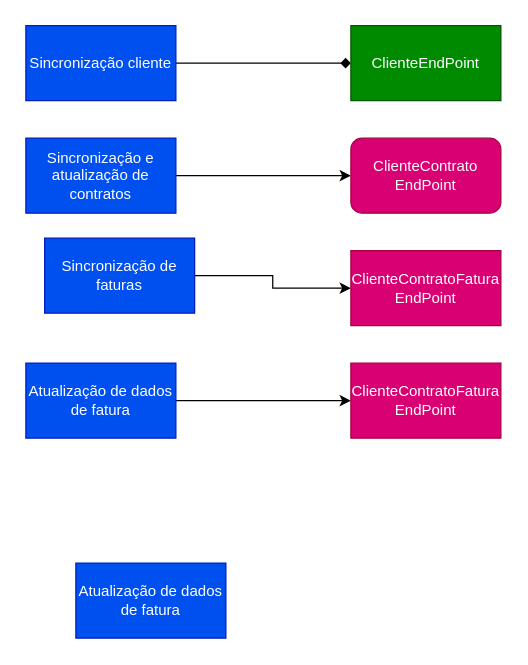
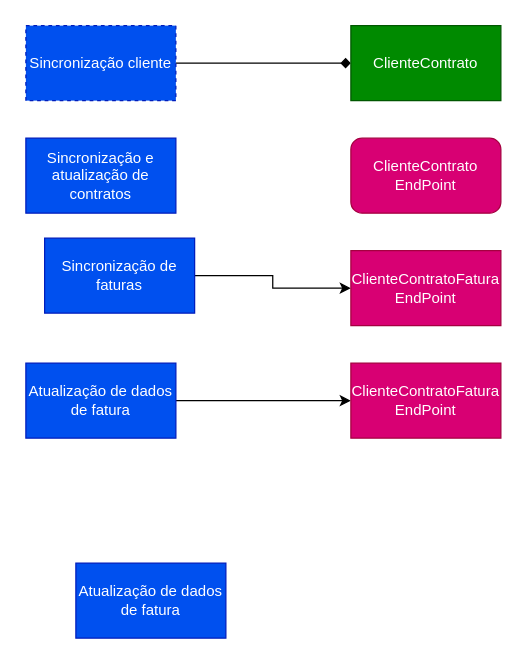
(101, 63) -> (101, 63)
(426, 63) -> (426, 63)
(259, 176) -> none
